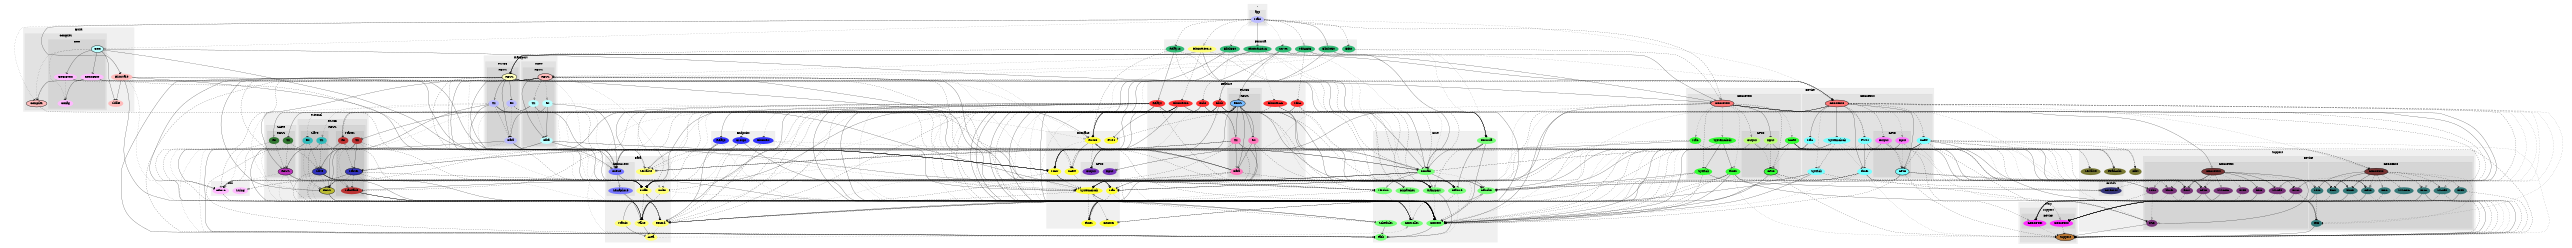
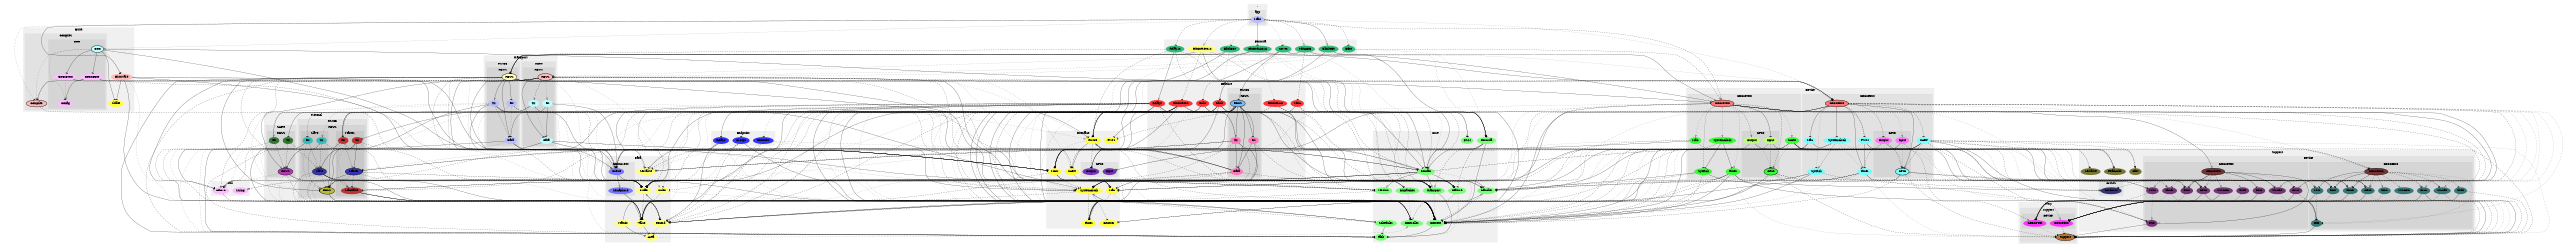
(116, 103) -> (116, 103)
none -> (1467, 141)
(1466, 162) -> (1466, 162)
(797, 180) -> (868, 180)
